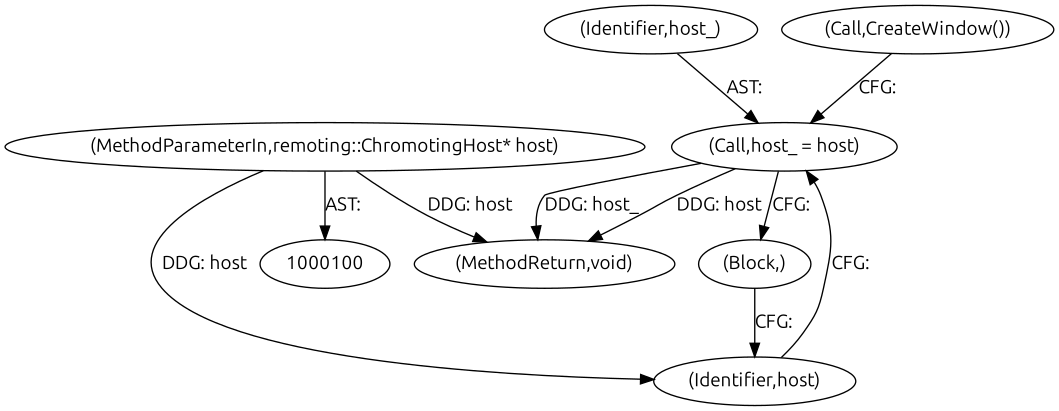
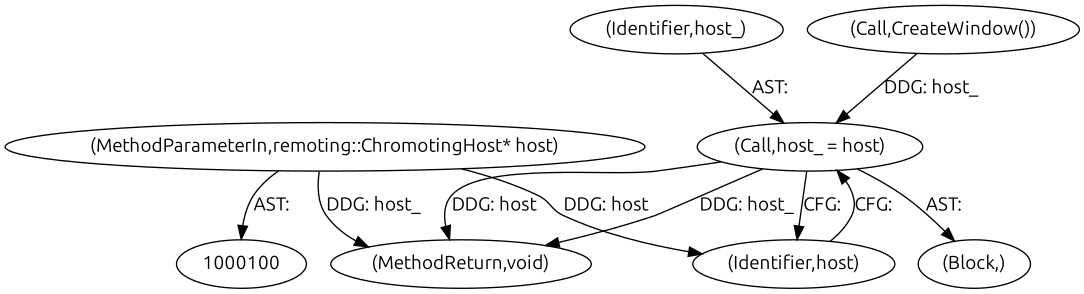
(880, 88) -> (931, 88)
(470, 205) -> (373, 205)
(794, 205) -> (947, 205)
(755, 316) -> (803, 199)
